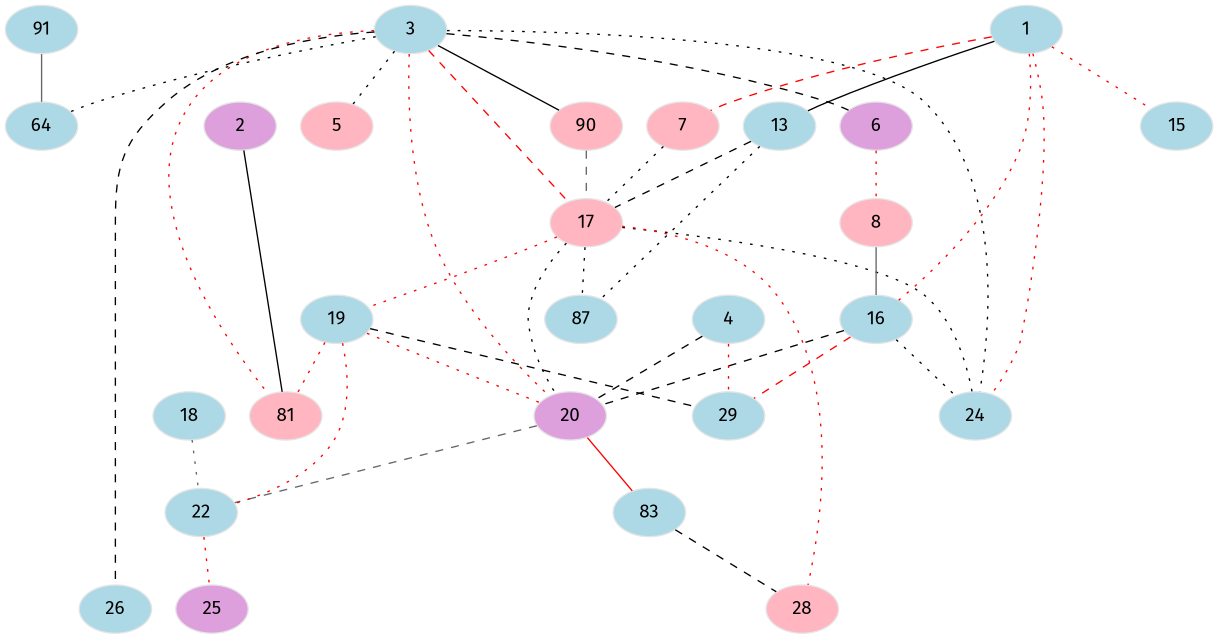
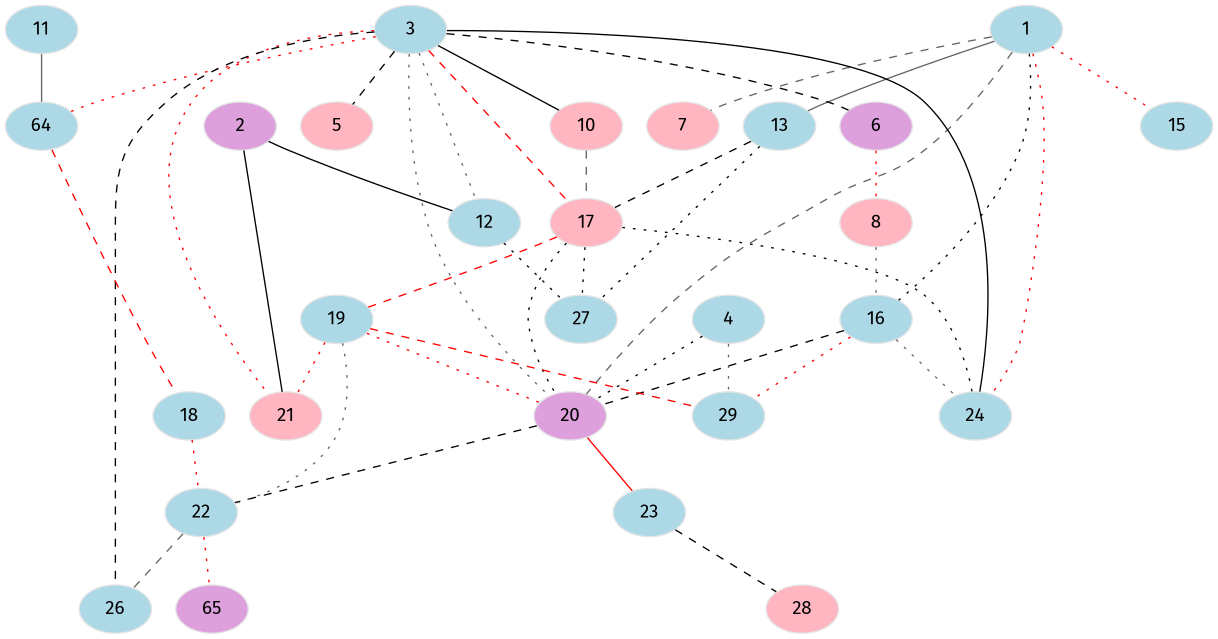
(42, 30) -> (42, 30)
(822, 60) -> (822, 60)
(871, 62) -> (871, 62)
(900, 74) -> (900, 74)
(184, 77) -> (184, 77)
(374, 78) -> (374, 78)
(586, 126) -> (586, 126)
(635, 174) -> none
(997, 193) -> (997, 193)
none -> (796, 216)
none -> (484, 223)
(435, 243) -> (435, 243)
none -> (105, 261)
(876, 263) -> (876, 263)
(463, 273) -> (463, 273)
(581, 319) -> (581, 319)
(805, 351) -> none
(532, 368) -> (532, 368)
(649, 368) -> (649, 368)
(802, 368) -> (802, 368)
(926, 368) -> (926, 368)
(729, 375) -> (729, 375)
(286, 416) -> (286, 416)
(328, 448) -> (328, 448)
(195, 464) -> (195, 464)
(386, 464) -> (386, 464)
(649, 513) -> (649, 513)
none -> (158, 561)
(212, 609) -> (212, 609)
